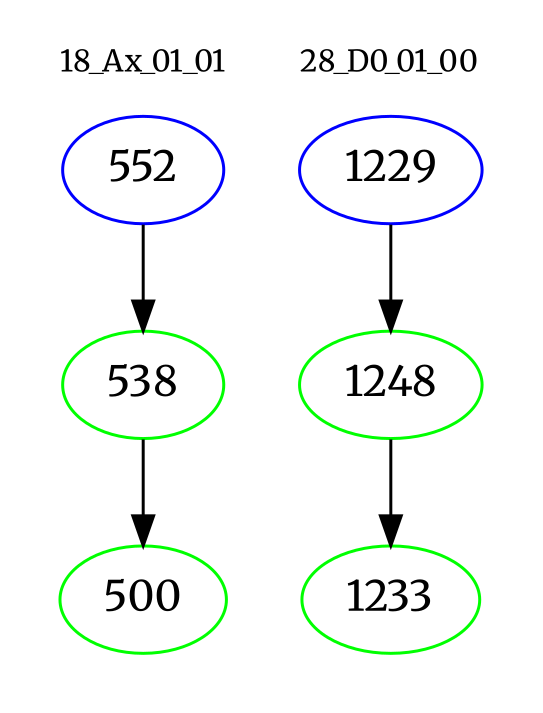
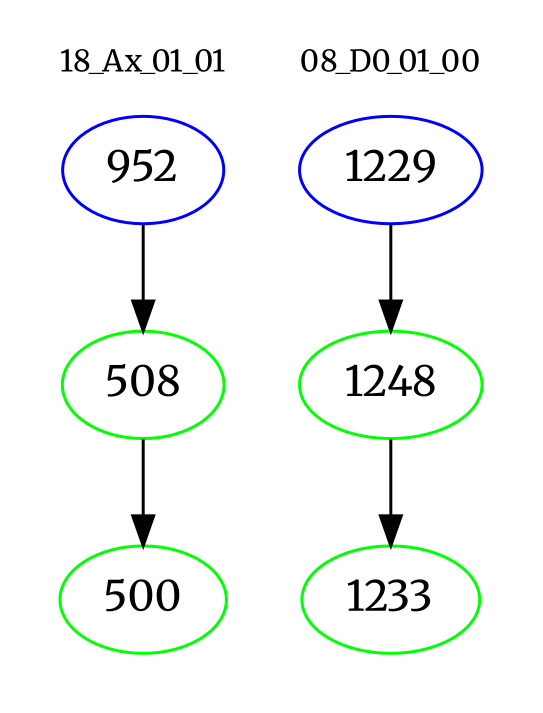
(391, 64) -> (391, 64)
(143, 170) -> (143, 170)
(143, 385) -> (143, 385)
